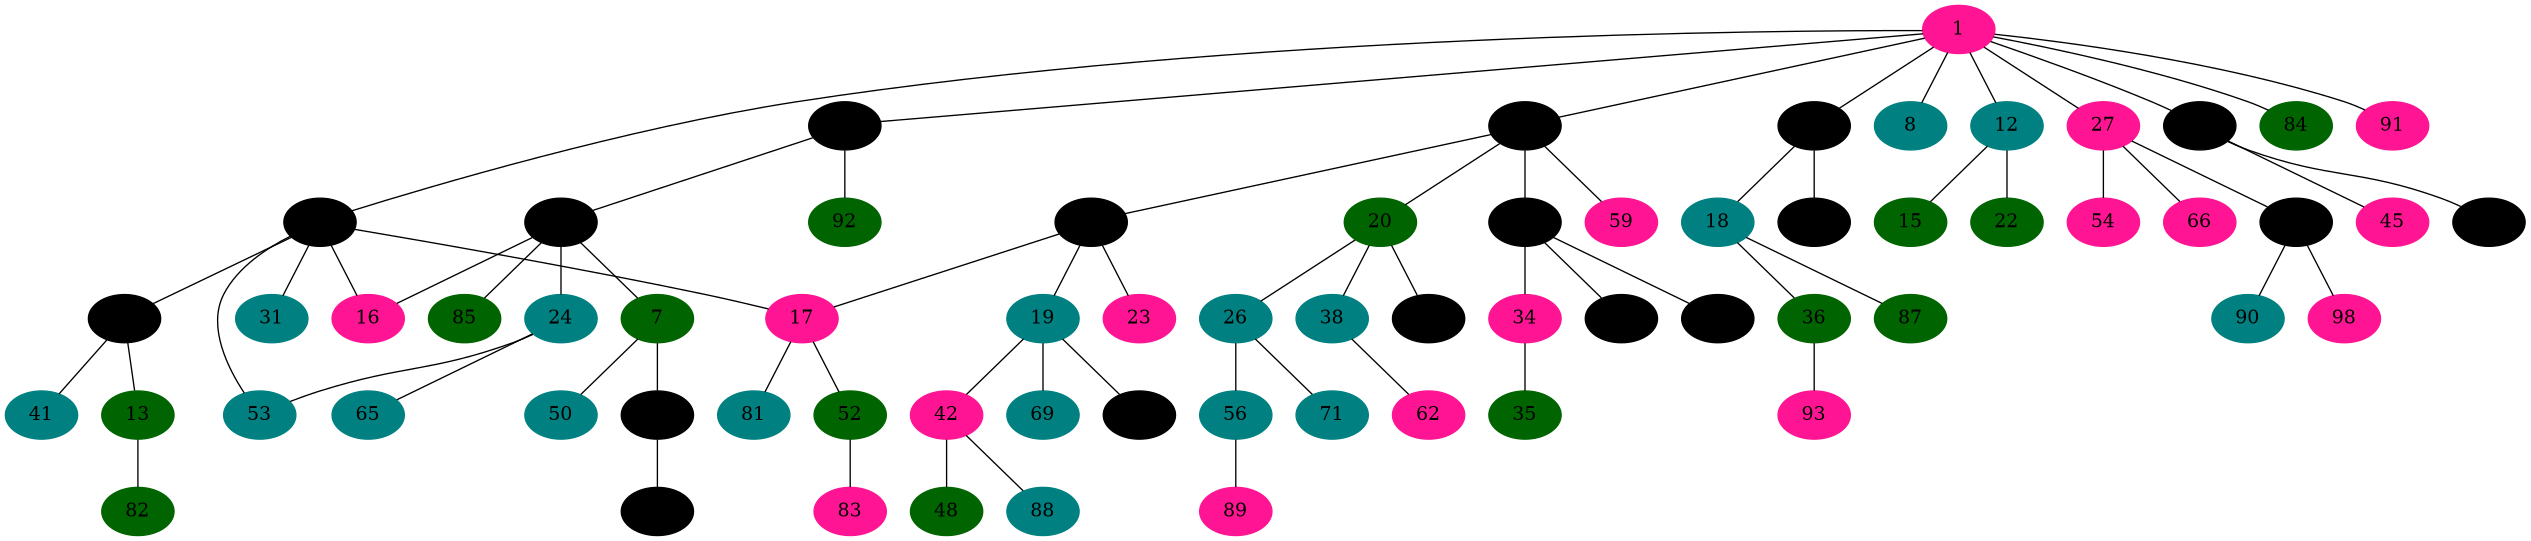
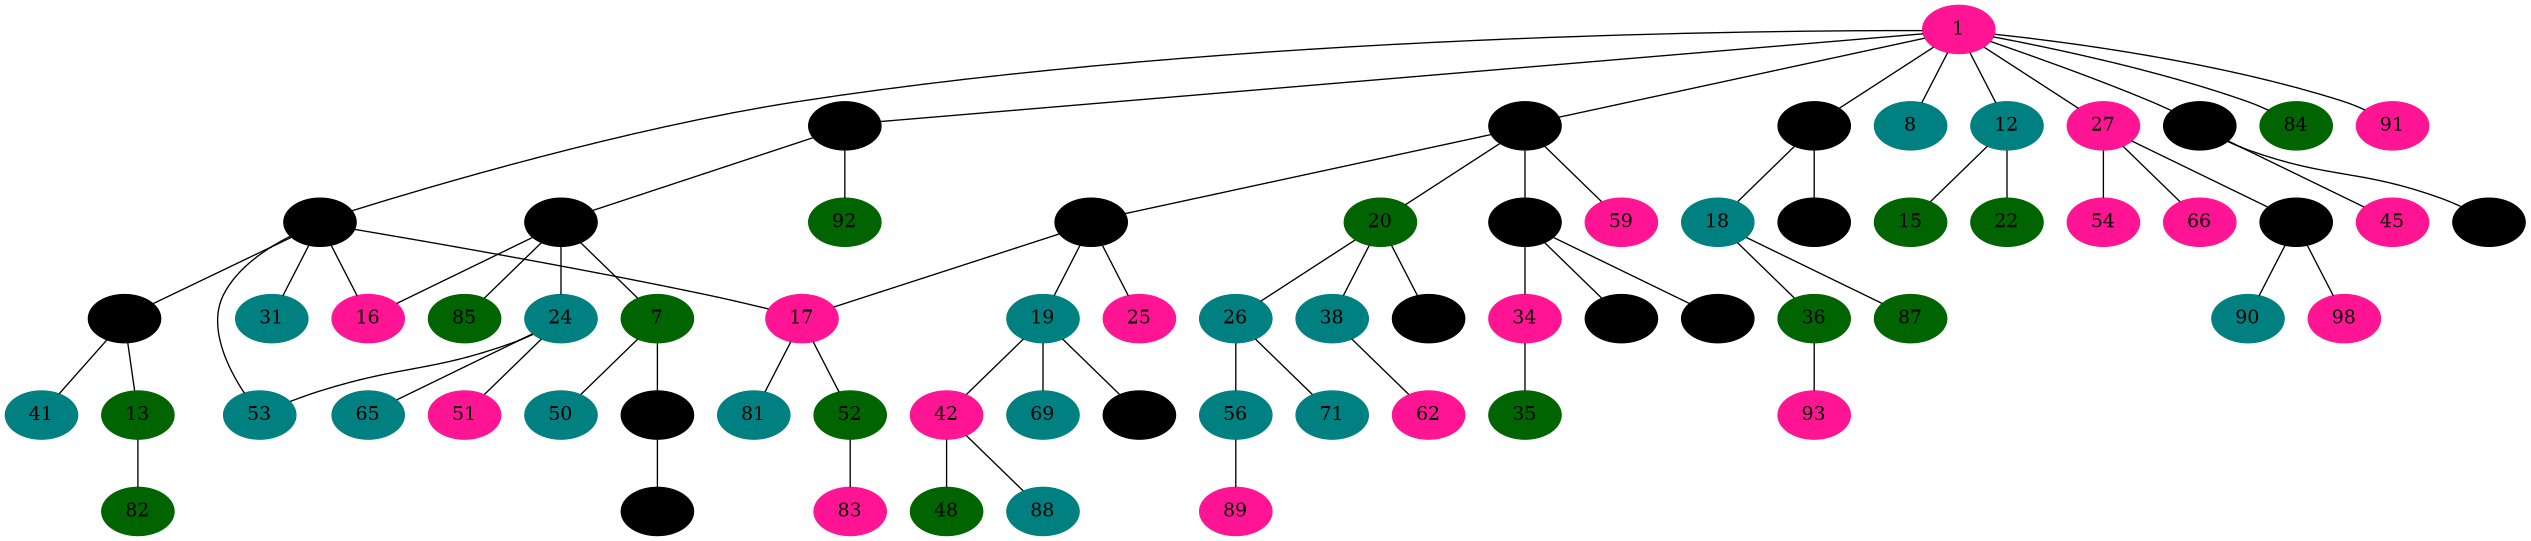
(1139, 319) -> (1139, 319)
none -> (465, 415)
